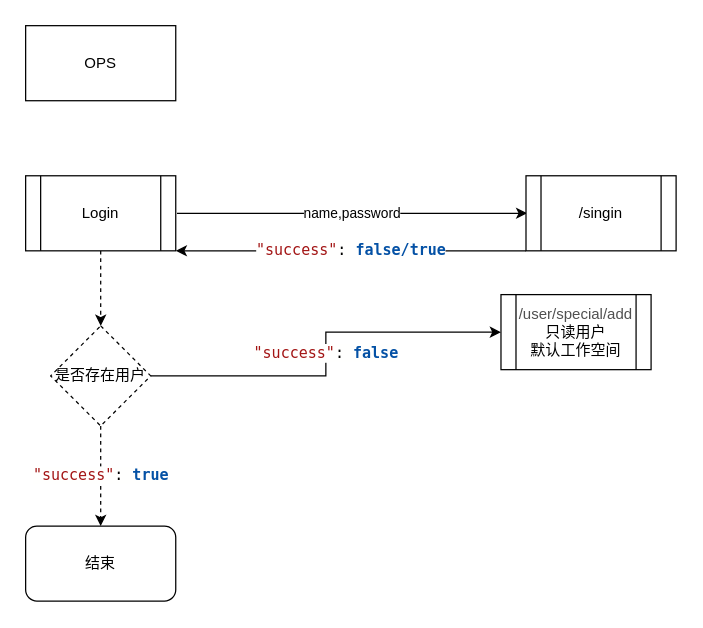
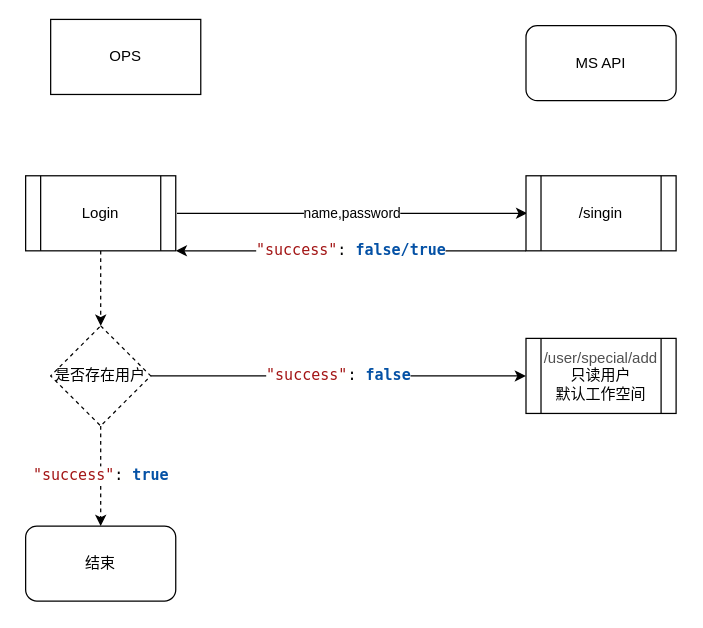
(101, 63) -> (126, 57)
none -> (601, 63)
(576, 332) -> (601, 376)
